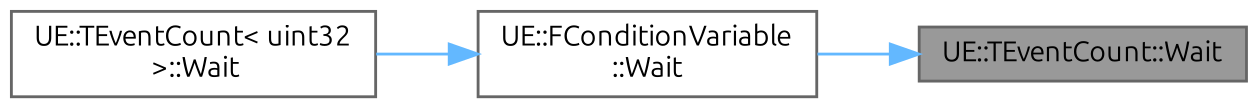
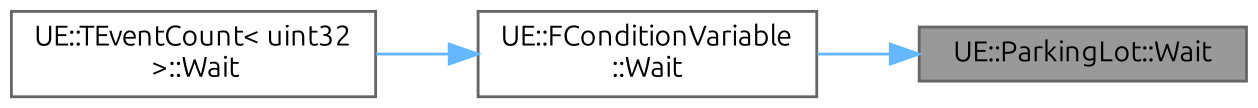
(1083, 54) -> (1083, 54)
